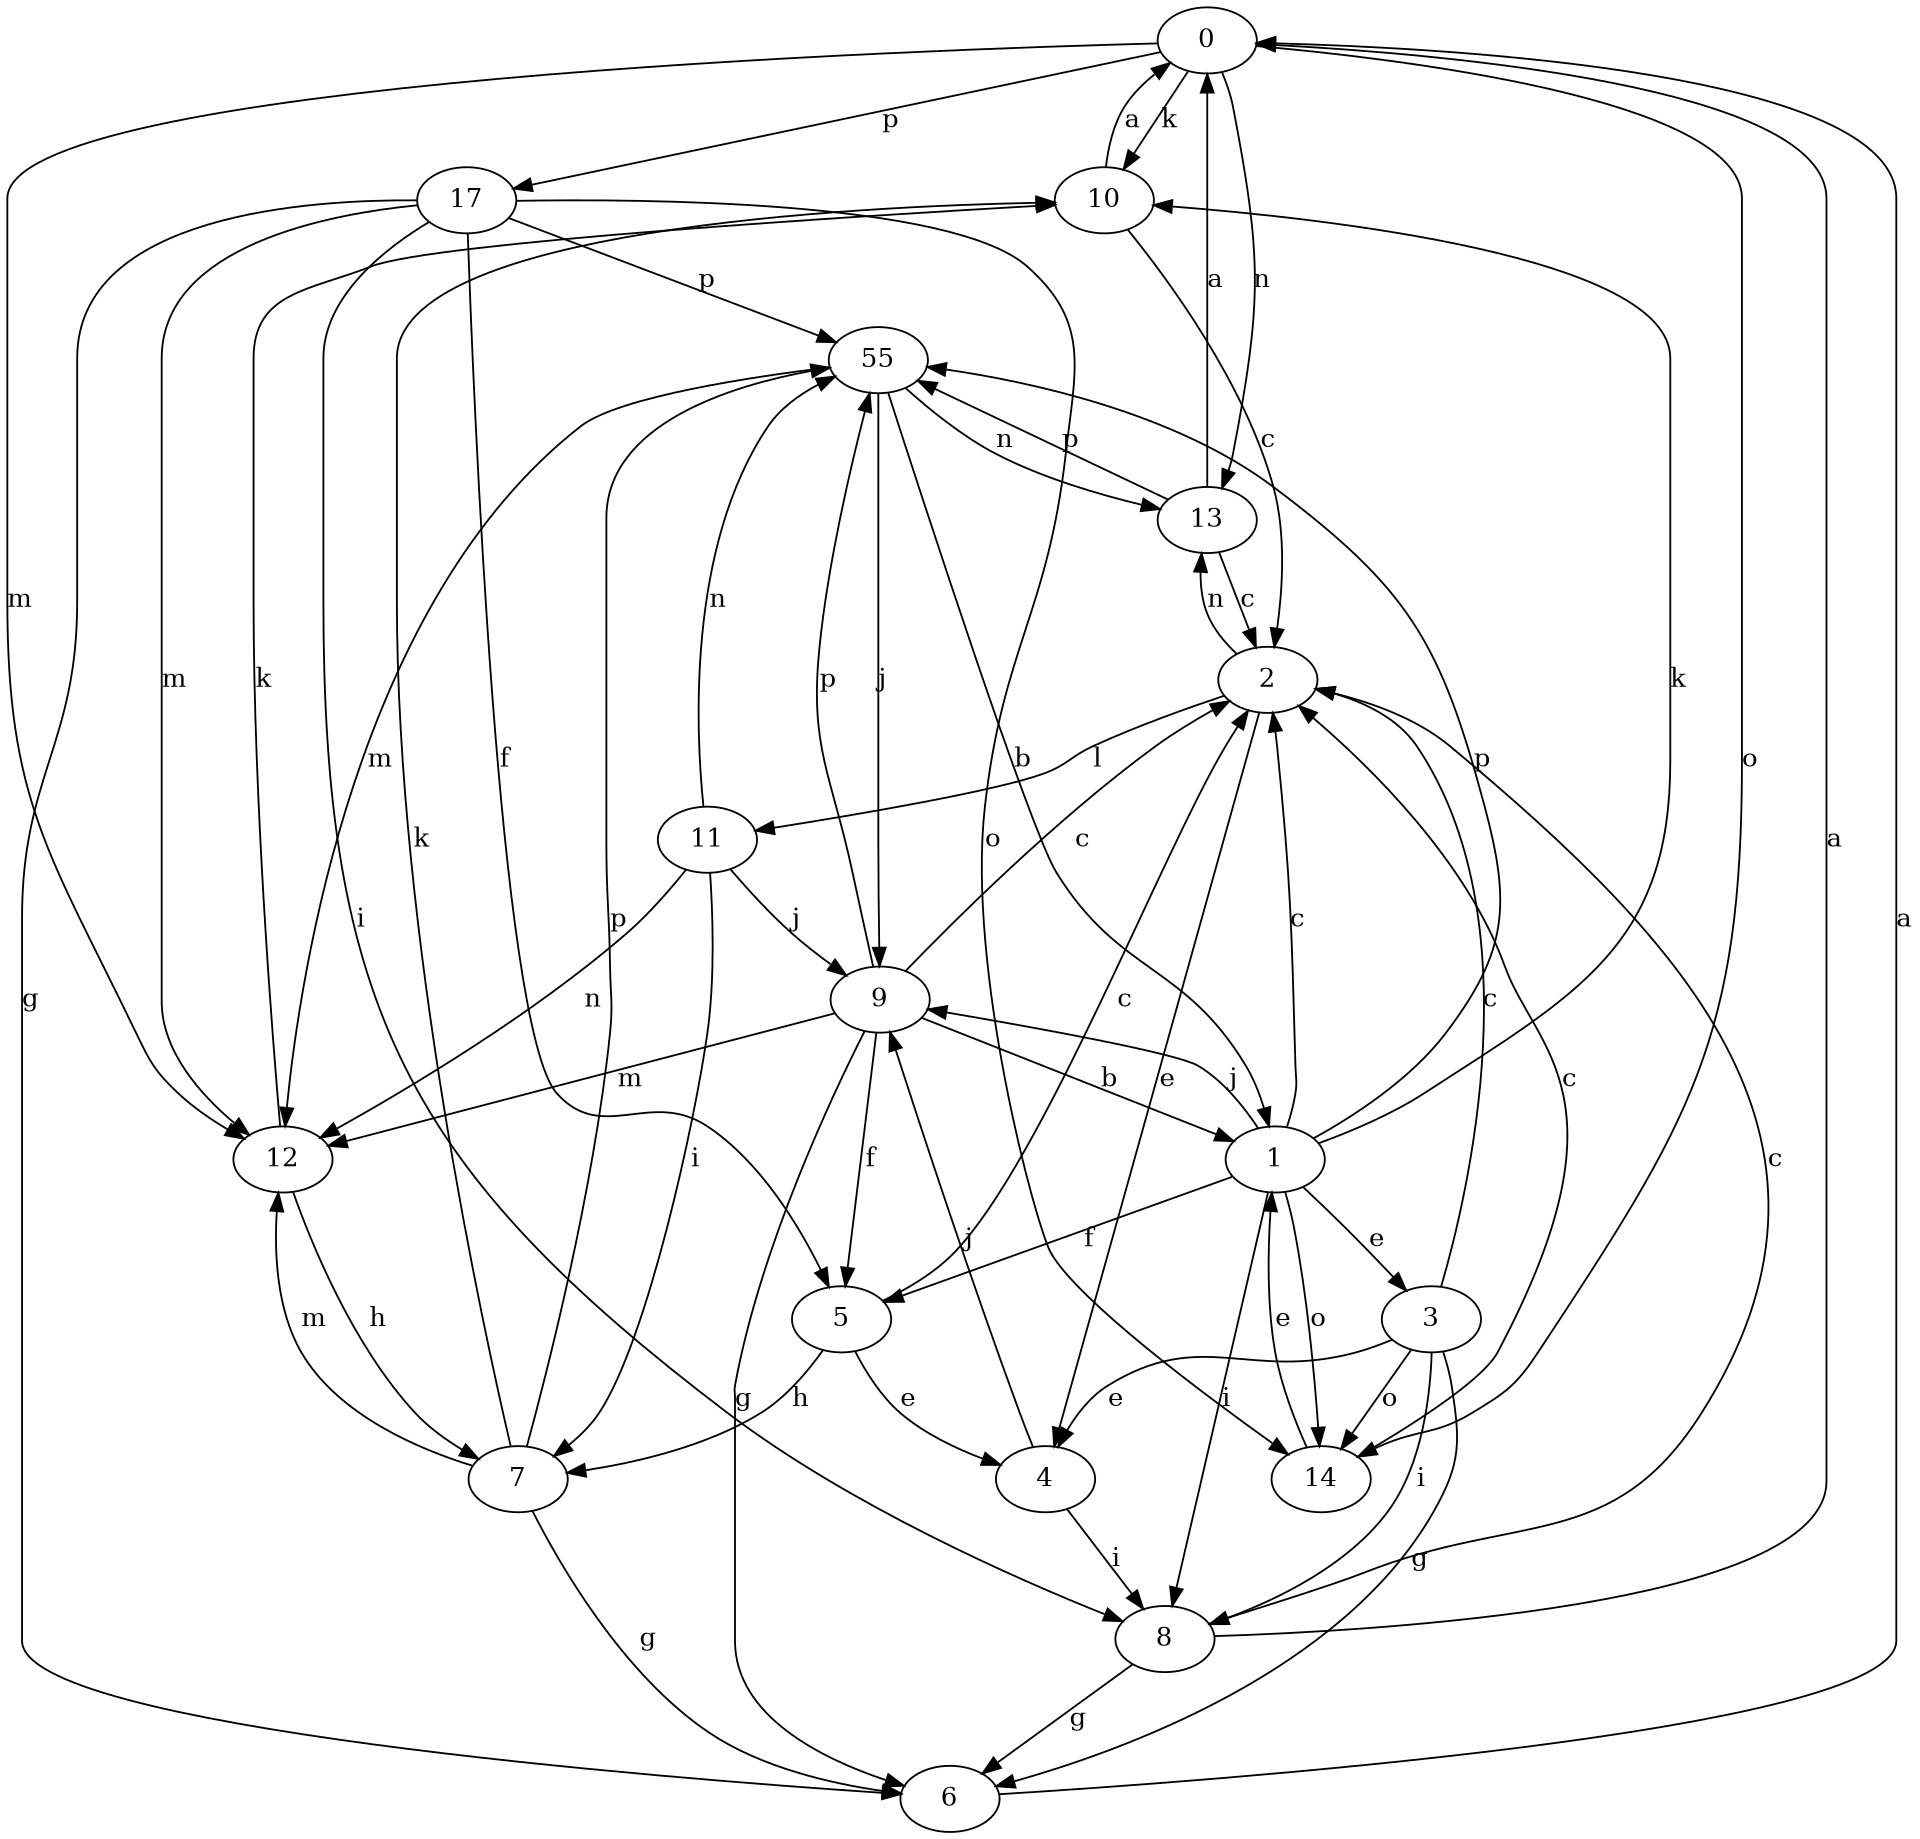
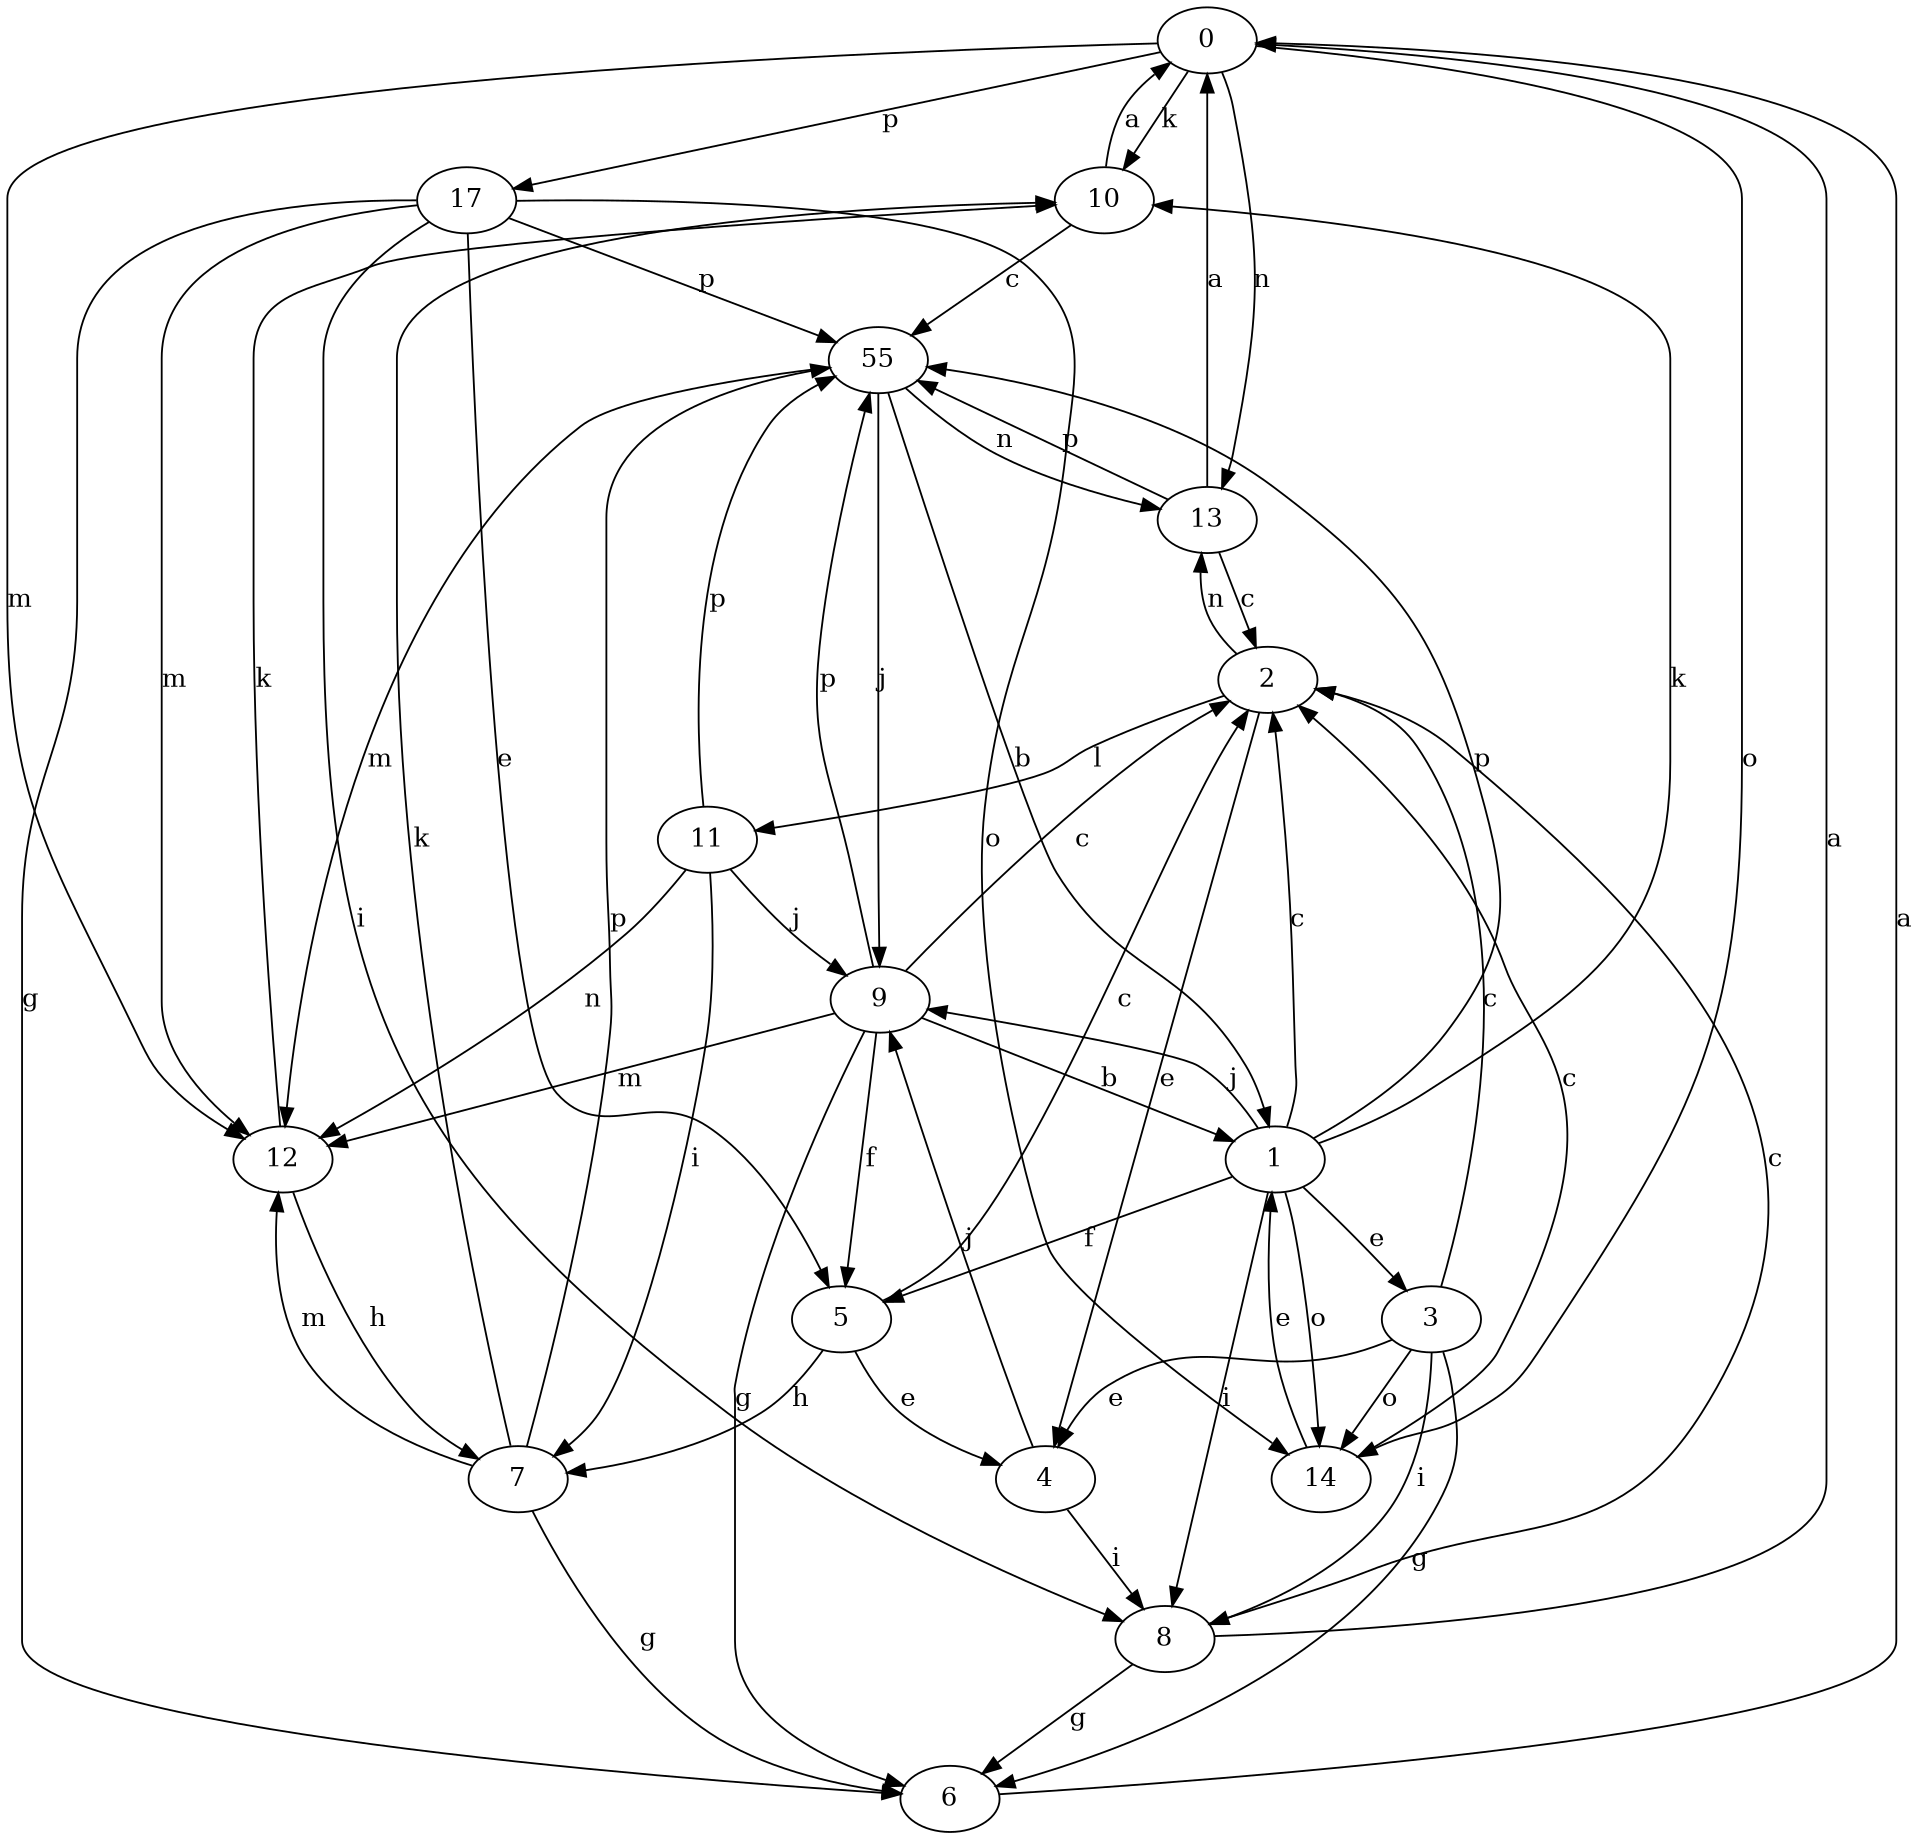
(1251, 425) -> (999, 275)
(718, 600) -> (718, 600)
(505, 760) -> (505, 760)
